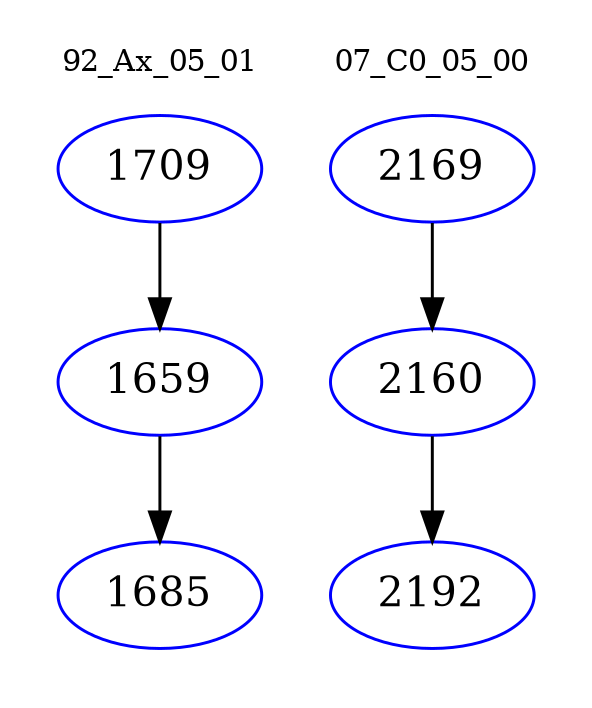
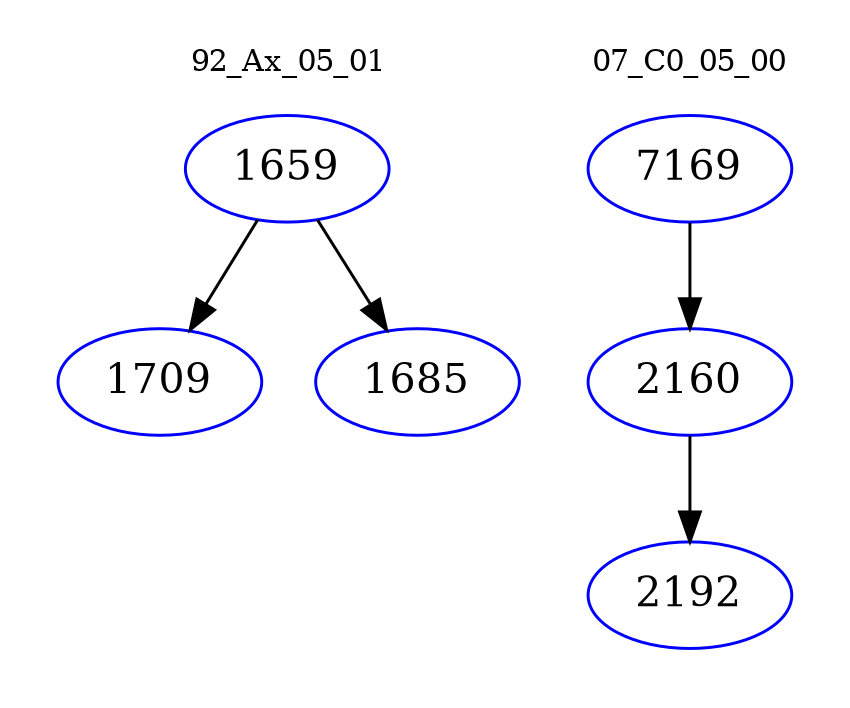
(432, 169) -> (690, 169)
(160, 261) -> (232, 262)
